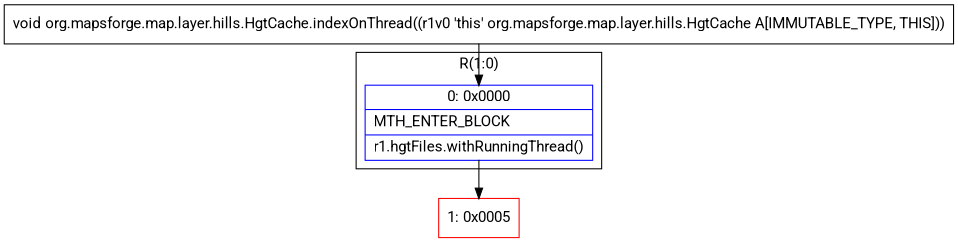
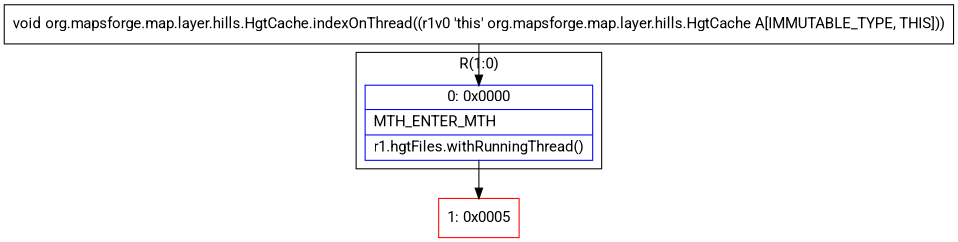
(442, 122) -> (435, 122)
